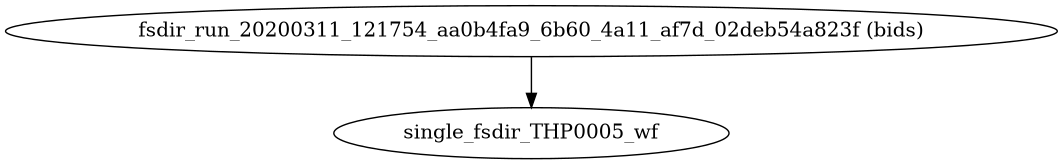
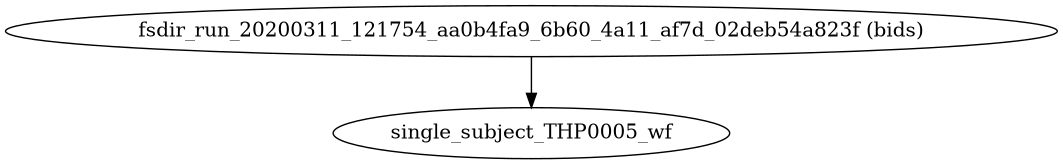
(531, 133) -> (531, 133)
